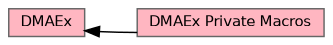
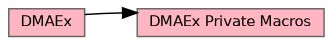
(118, 32) -> (104, 13)
